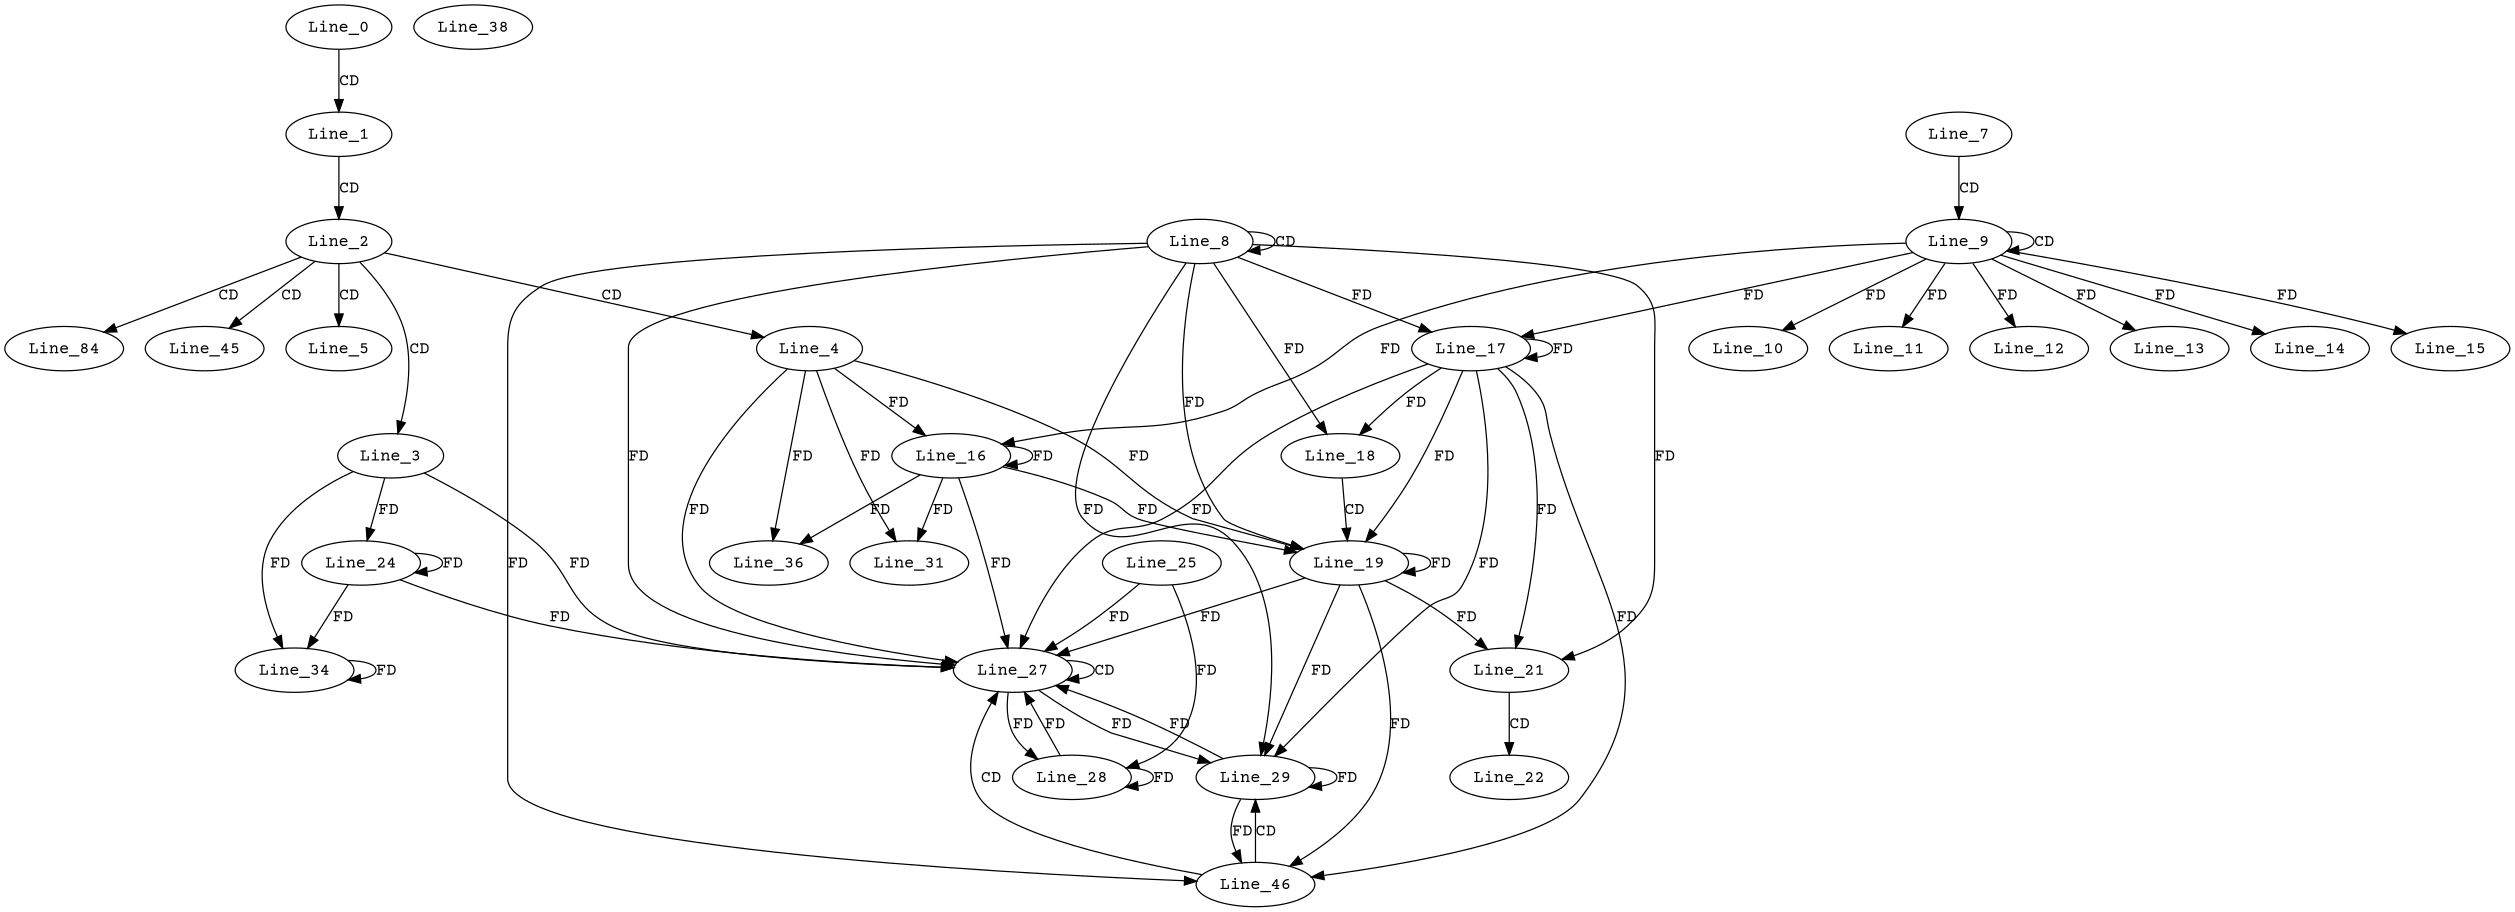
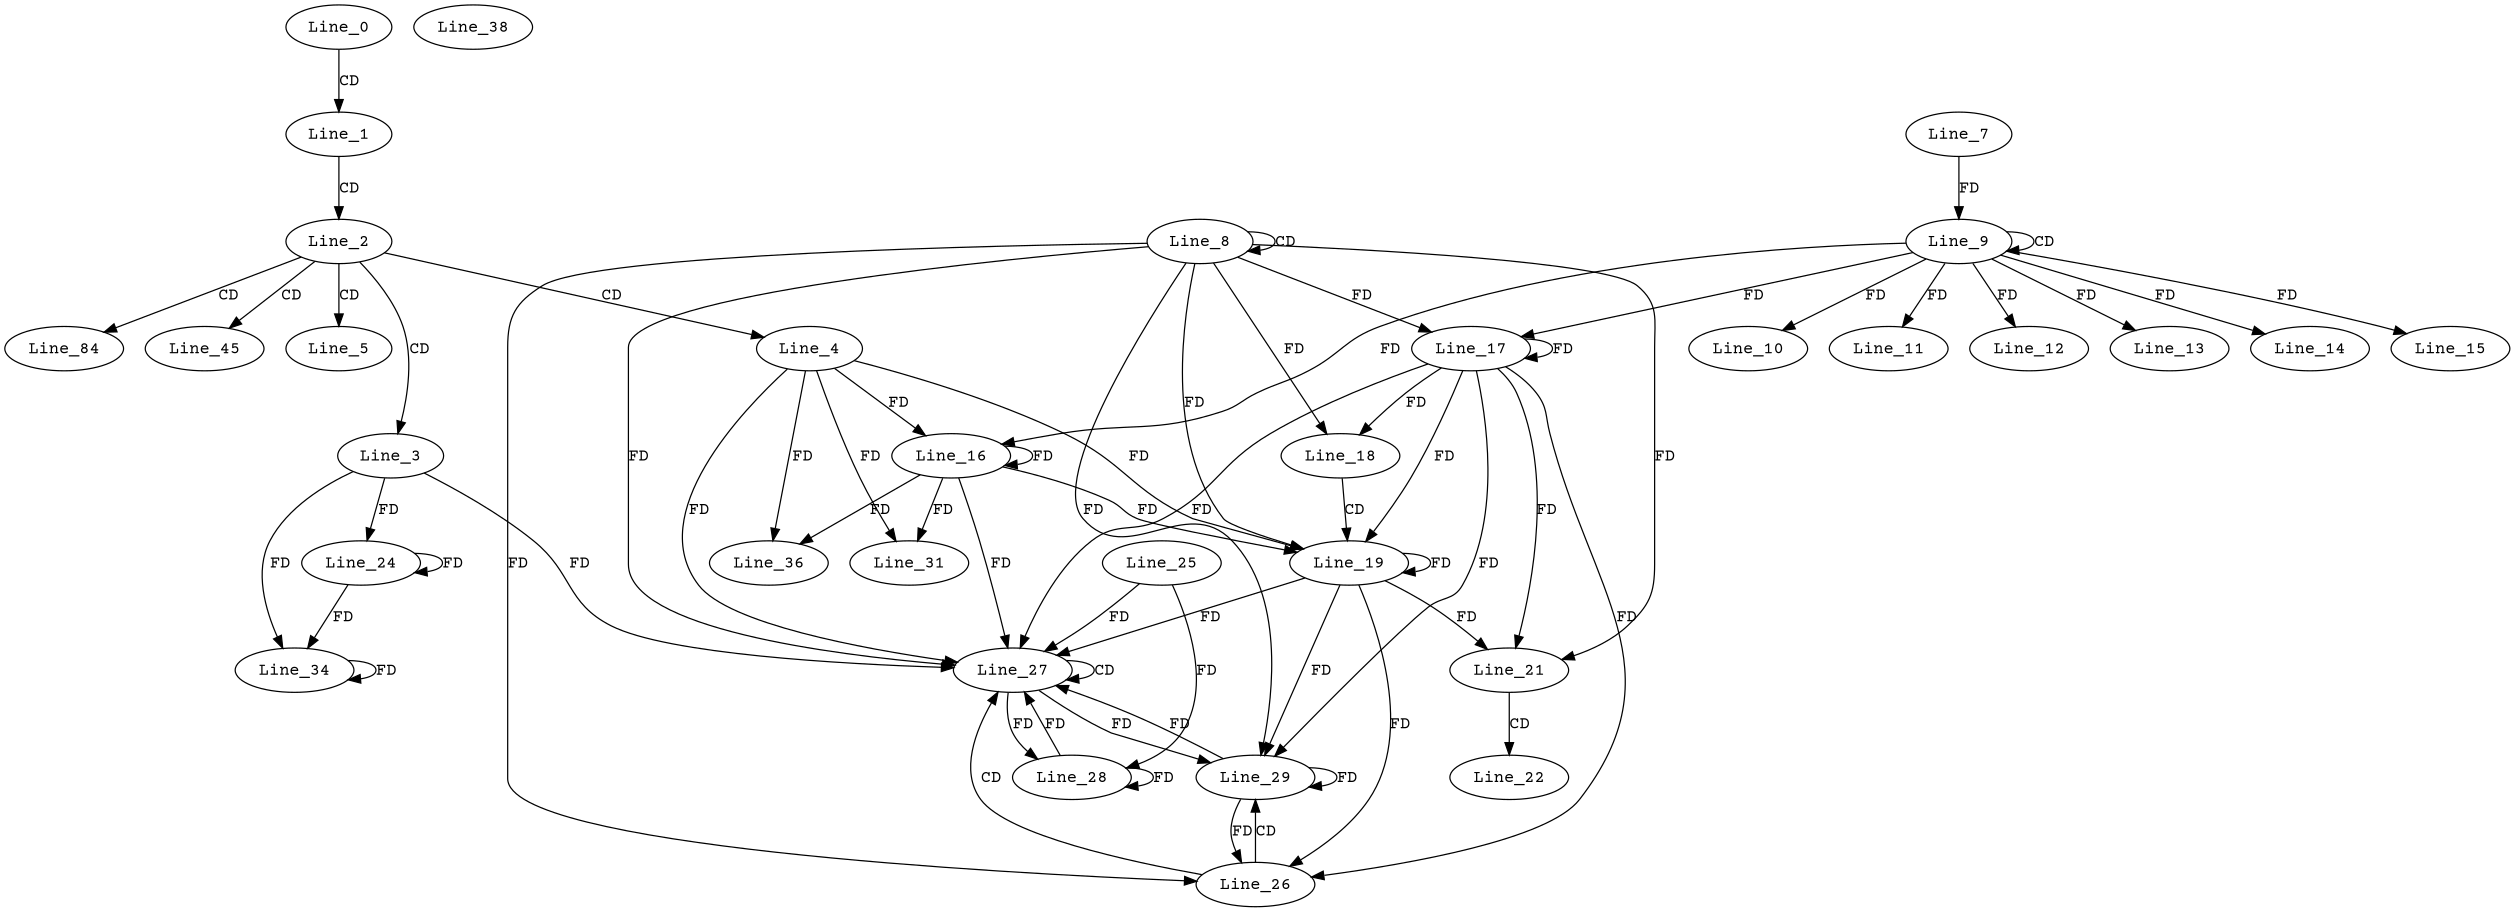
(1969, 188) -> (1969, 188)
(626, 639) -> none
(1255, 885) -> (1255, 885)
